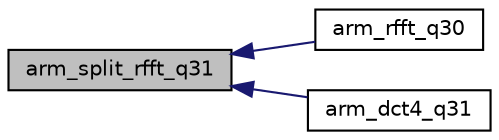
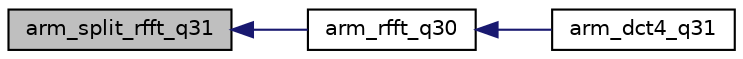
(280, 93) -> (525, 30)
